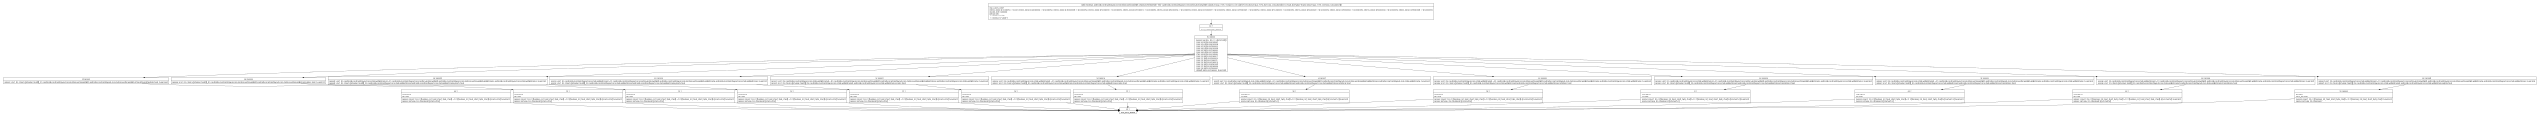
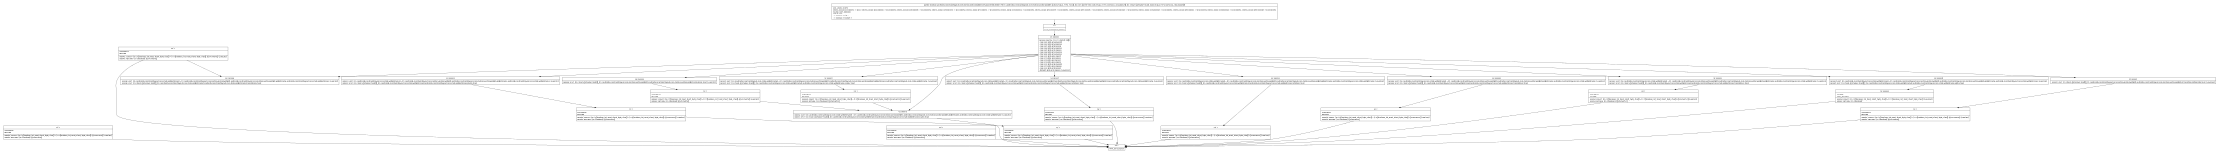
(438, 81) -> none
(2174, 87) -> (204, 68)
(1092, 106) -> (882, 106)
(926, 108) -> (809, 106)
